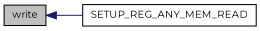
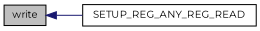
(169, 15) -> (169, 15)
